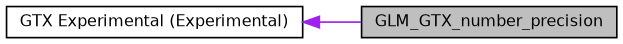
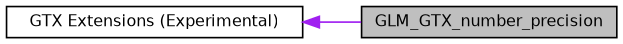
(155, 22) -> (155, 22)
